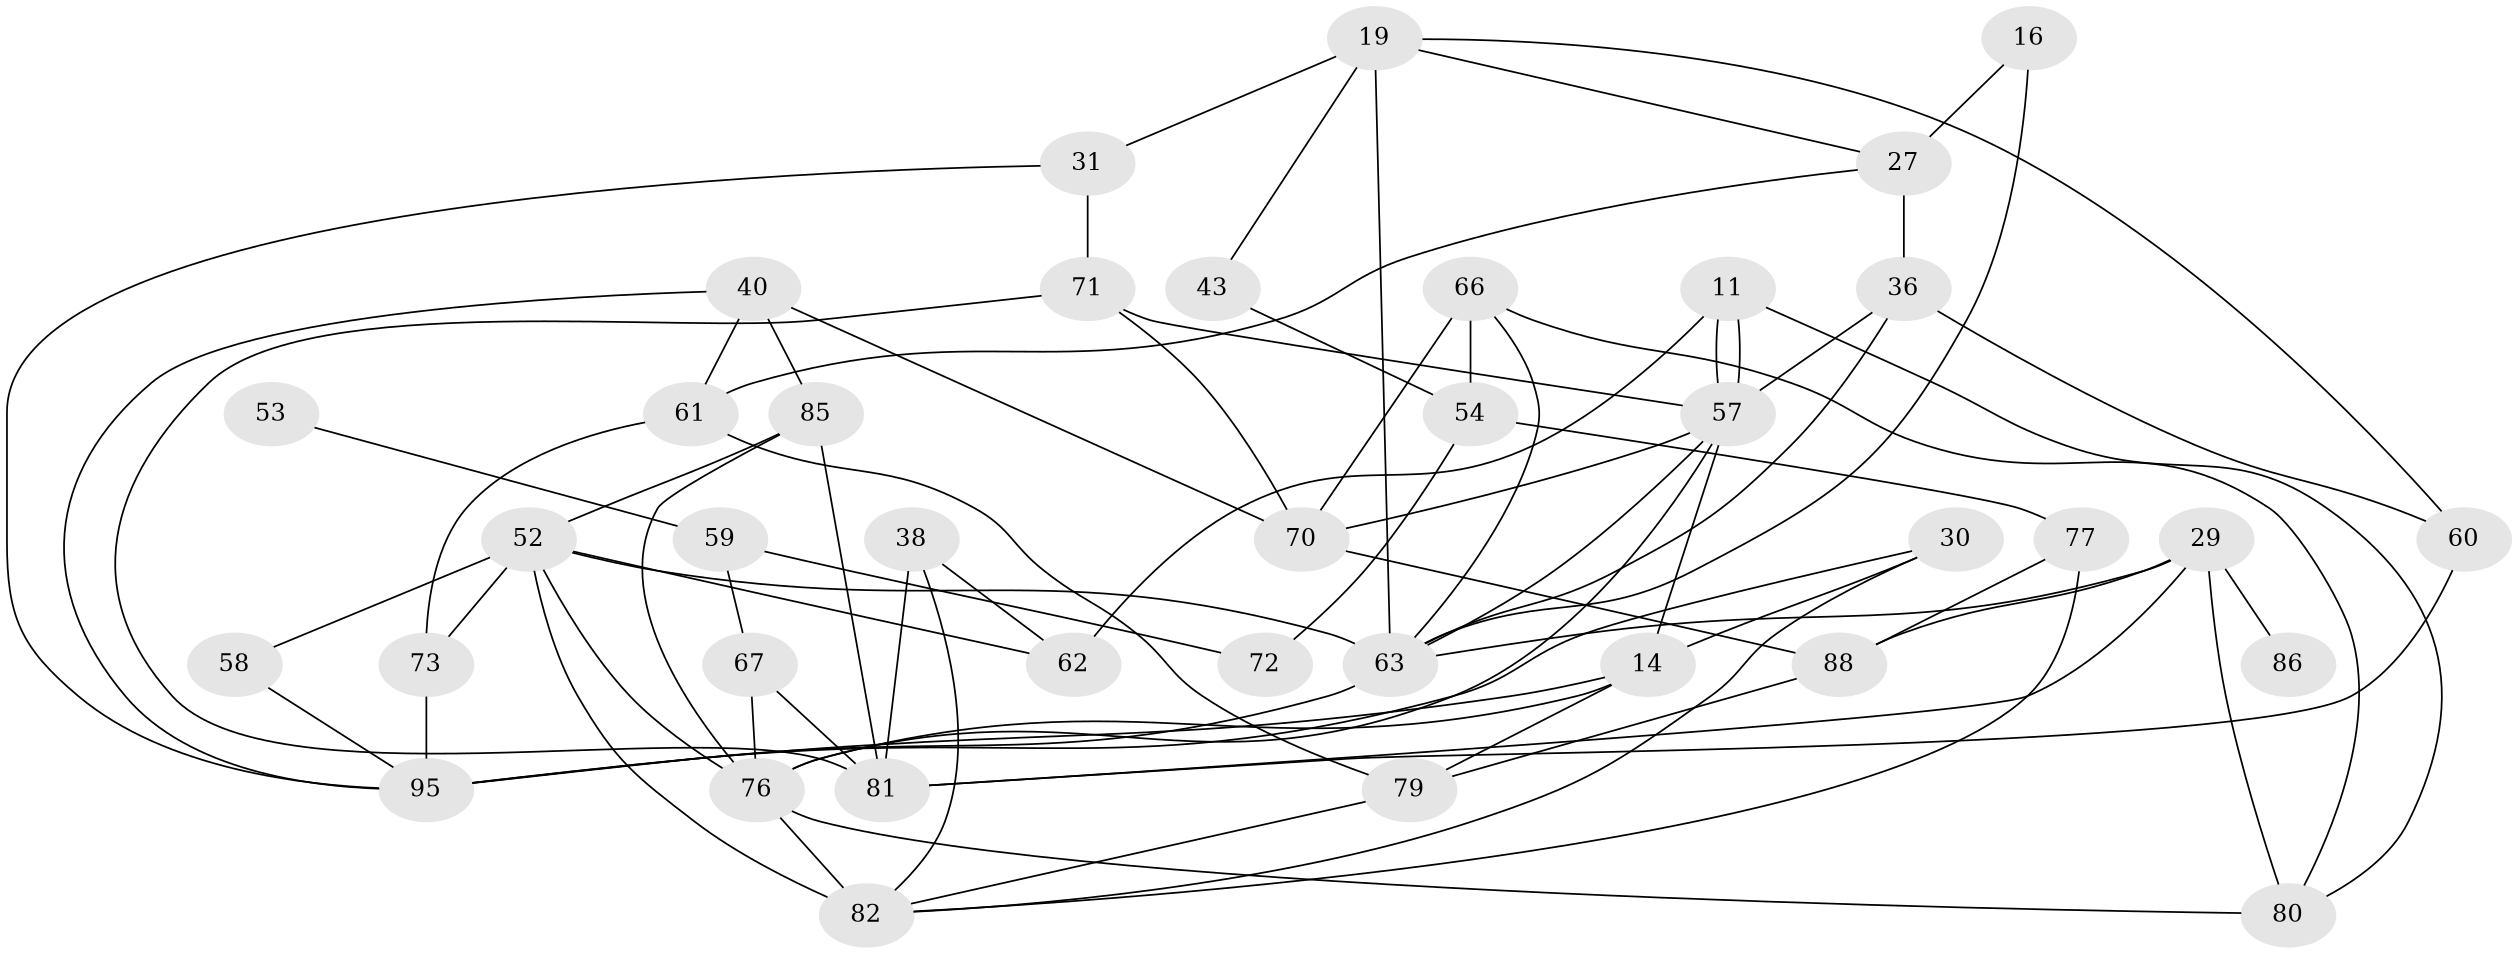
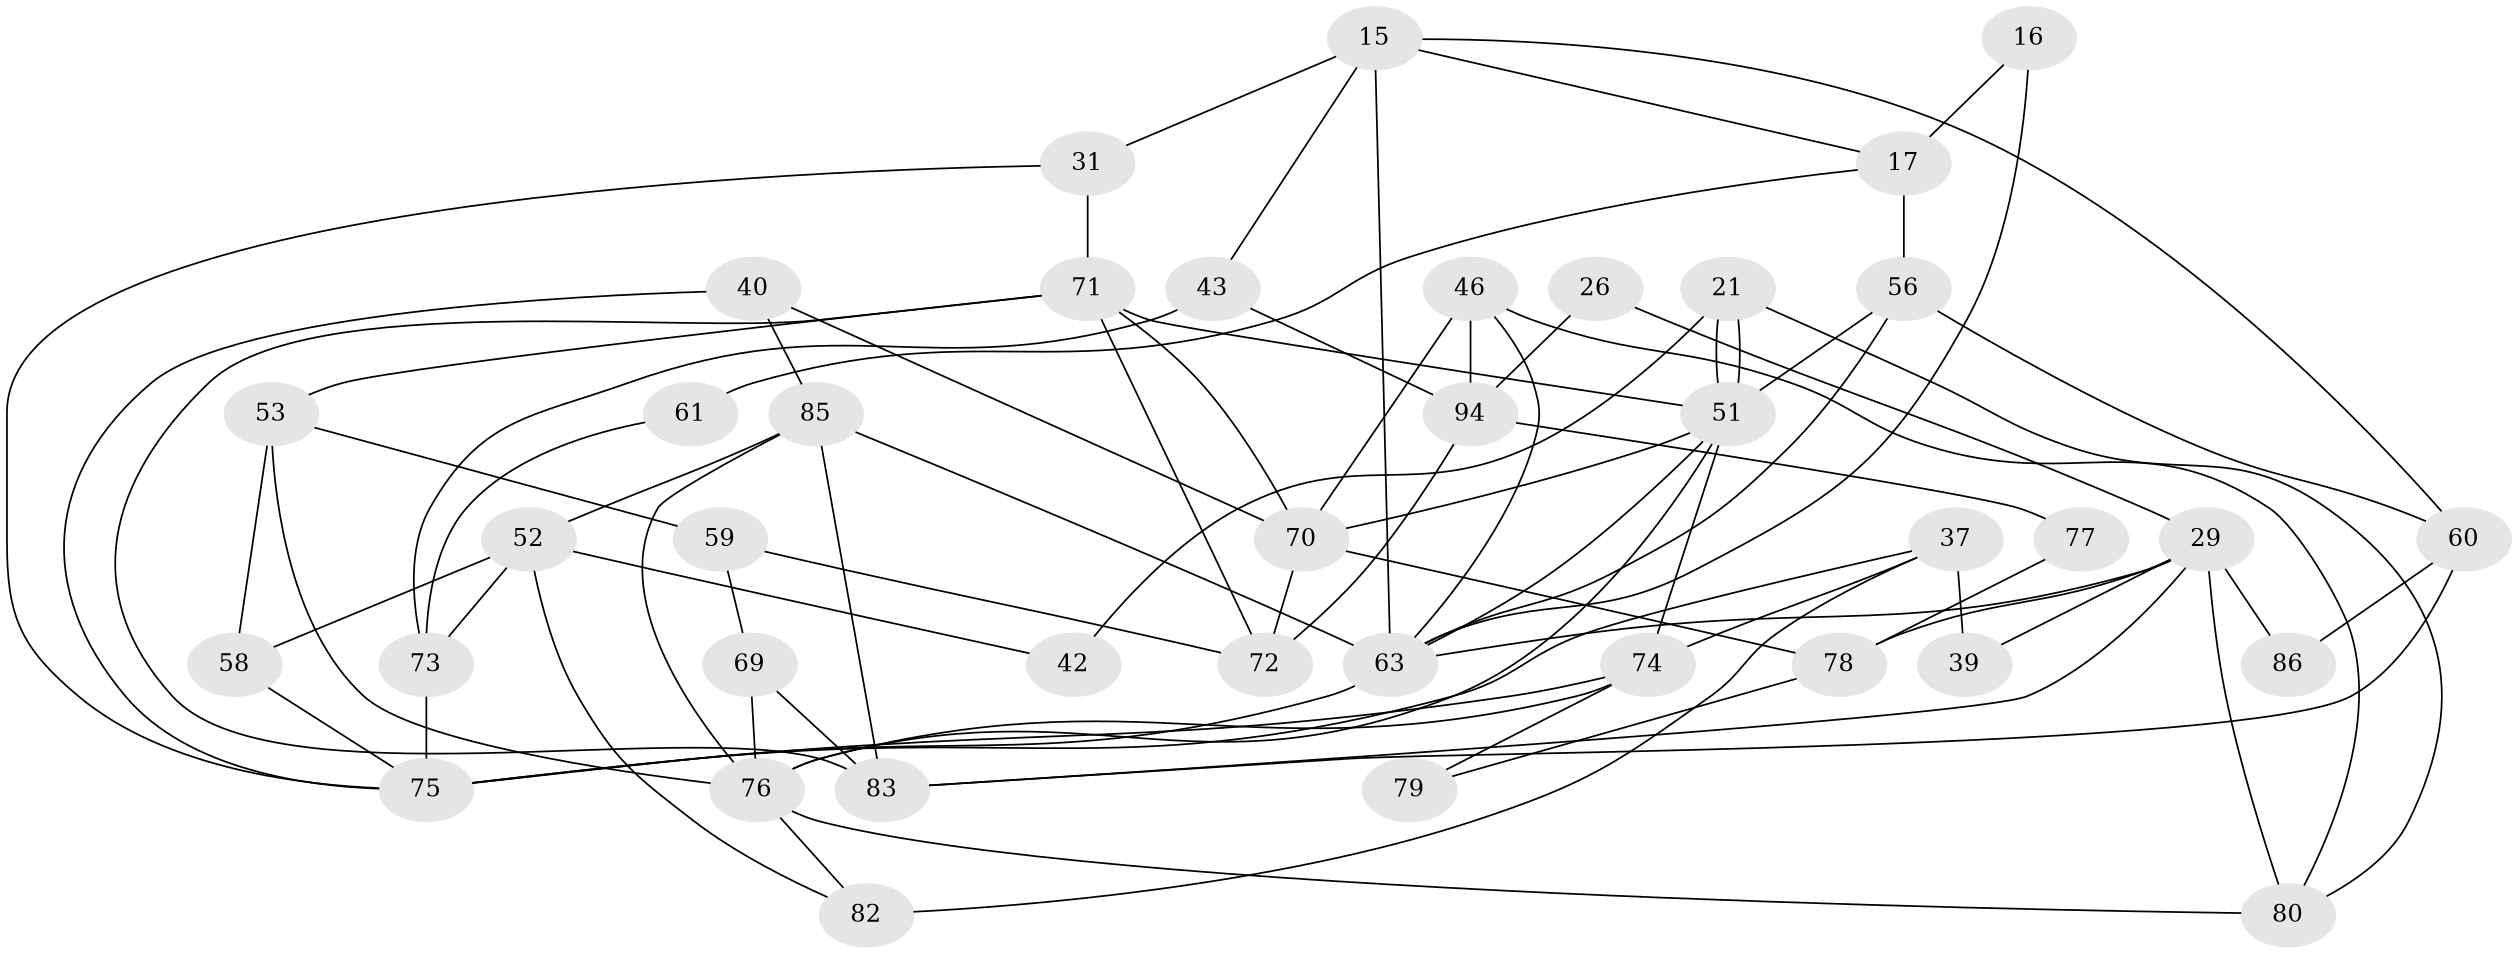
(1375, 38) -> (1375, 38)
(1904, 164) -> (1904, 164)
(1471, 289) -> (1471, 289)
none -> (1596, 289)
(1728, 289) -> (1728, 289)
(1904, 289) -> (1904, 289)
none -> (674, 337)
(722, 352) -> none
none -> (718, 358)
(1471, 414) -> (1471, 414)
(1728, 414) -> (1728, 414)
none -> (1169, 461)
none -> (253, 539)
(912, 539) -> none
(1956, 539) -> (1956, 539)
(1043, 570) -> none
(1005, 590) -> (1105, 537)
none -> (1283, 602)
none -> (2376, 602)
(750, 665) -> (750, 665)
(1074, 665) -> (1074, 665)
(1648, 665) -> (1648, 665)
(1839, 665) -> (1839, 665)
none -> (1965, 665)
(618, 683) -> (402, 718)
(426, 790) -> (426, 790)
(882, 790) -> (882, 790)
(1552, 847) -> none
(1138, 853) -> none
